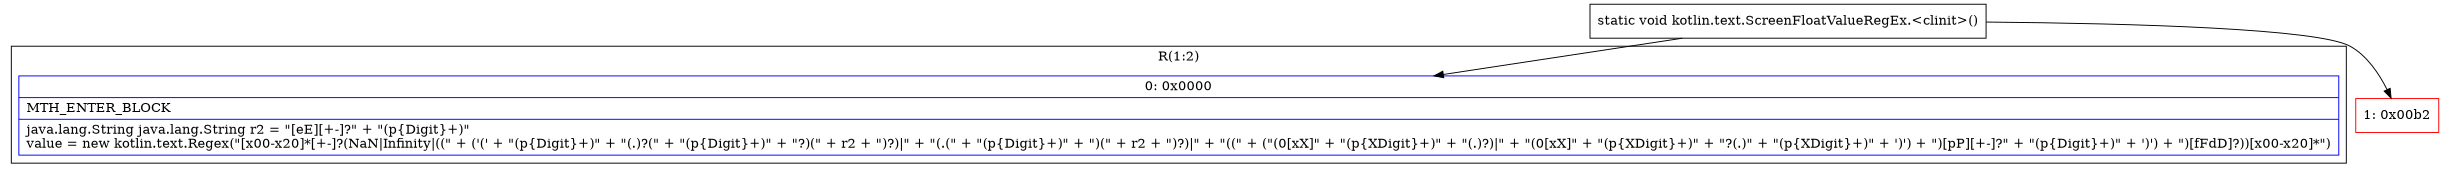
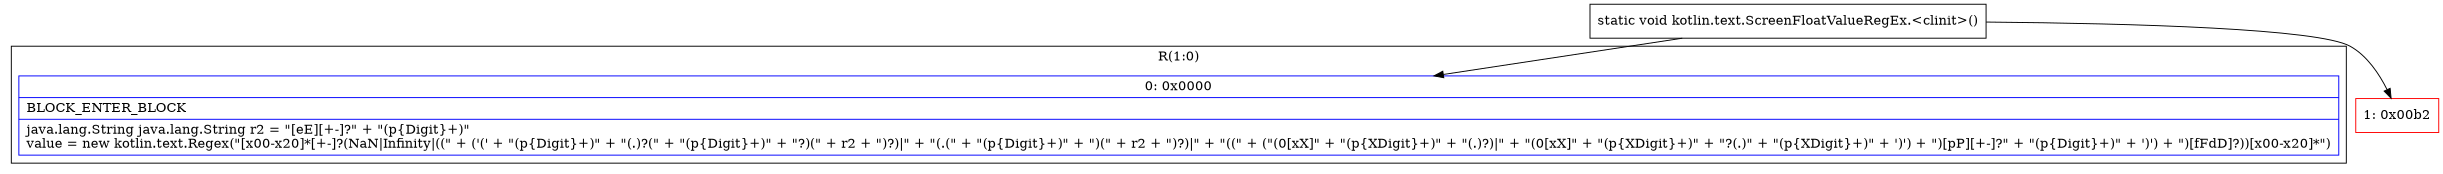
(1179, 57) -> (1179, 57)
(99, 108) -> (107, 108)
